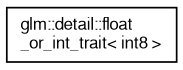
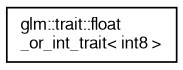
(92, 35) -> (92, 35)
